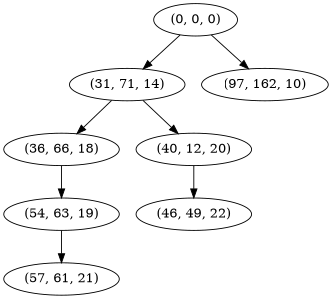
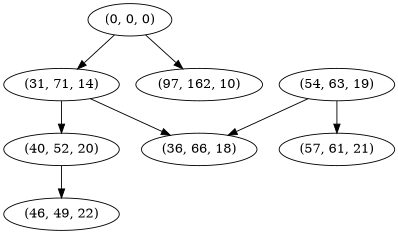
(194, 149) -> (62, 149)
(62, 177) -> (272, 115)
